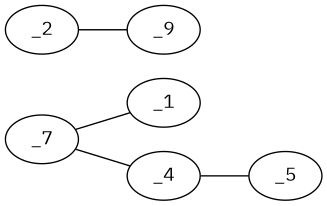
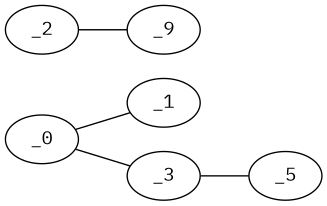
(42, 139) -> (42, 139)
(164, 176) -> (164, 176)
